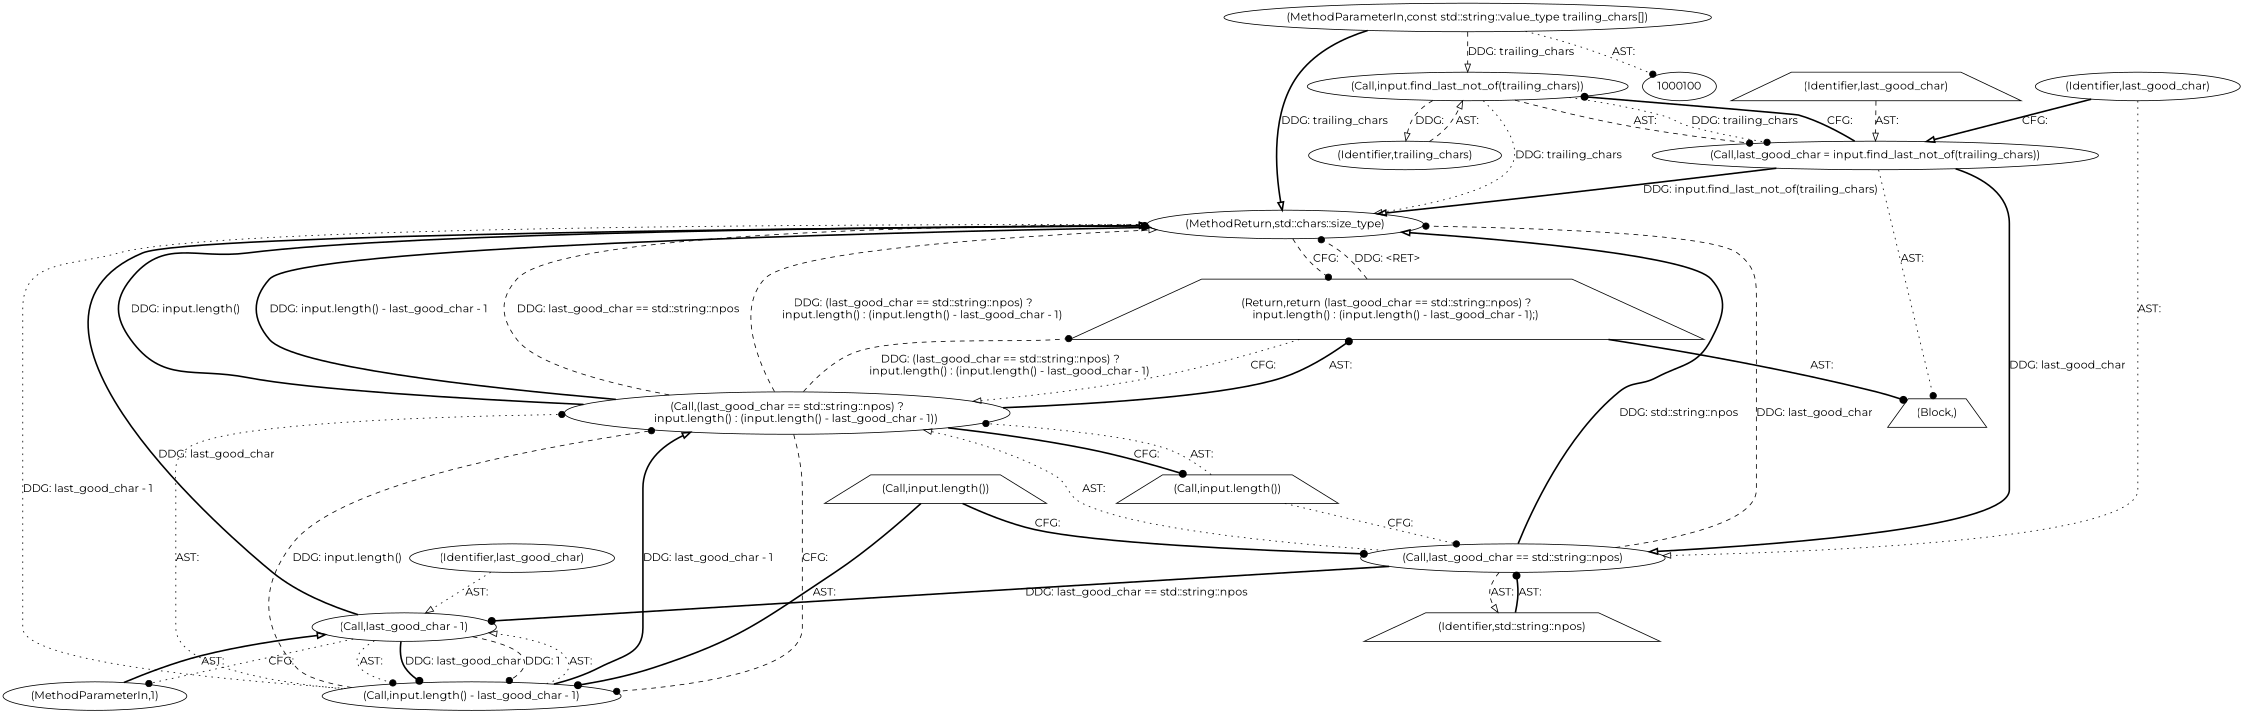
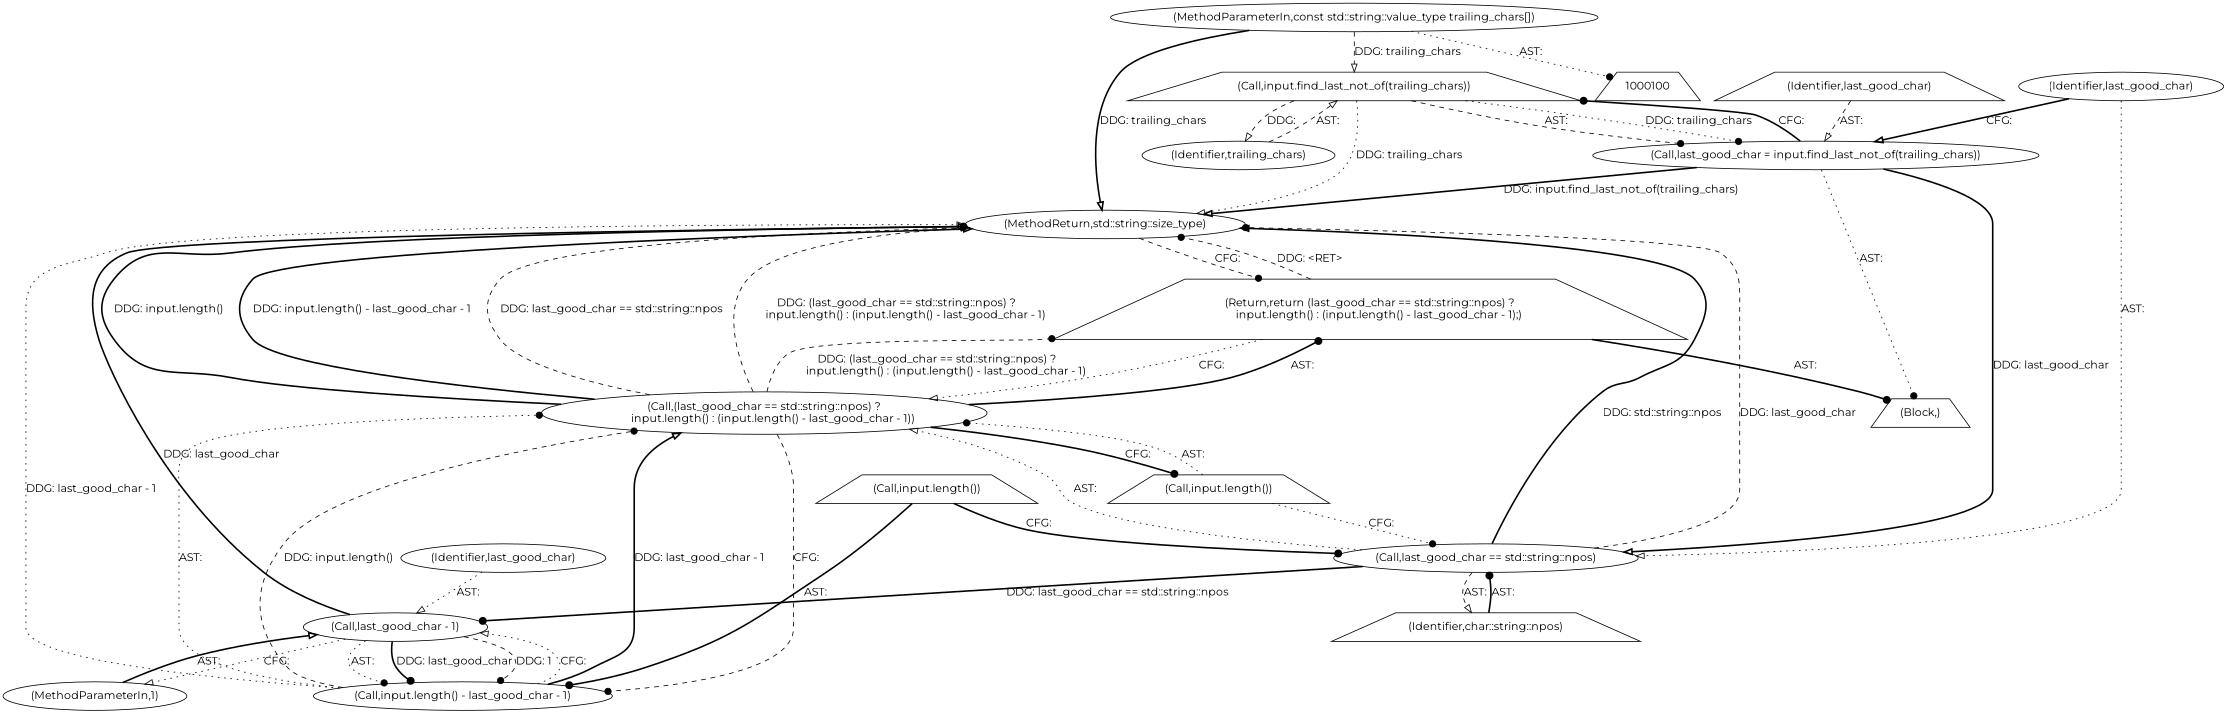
(1468, 86) -> (1354, 86)
(1679, 86) -> (1648, 86)
(1285, 224) -> (1105, 224)
(1512, 627) -> (1486, 627)
(253, 661) -> (249, 661)
(583, 662) -> (575, 662)
